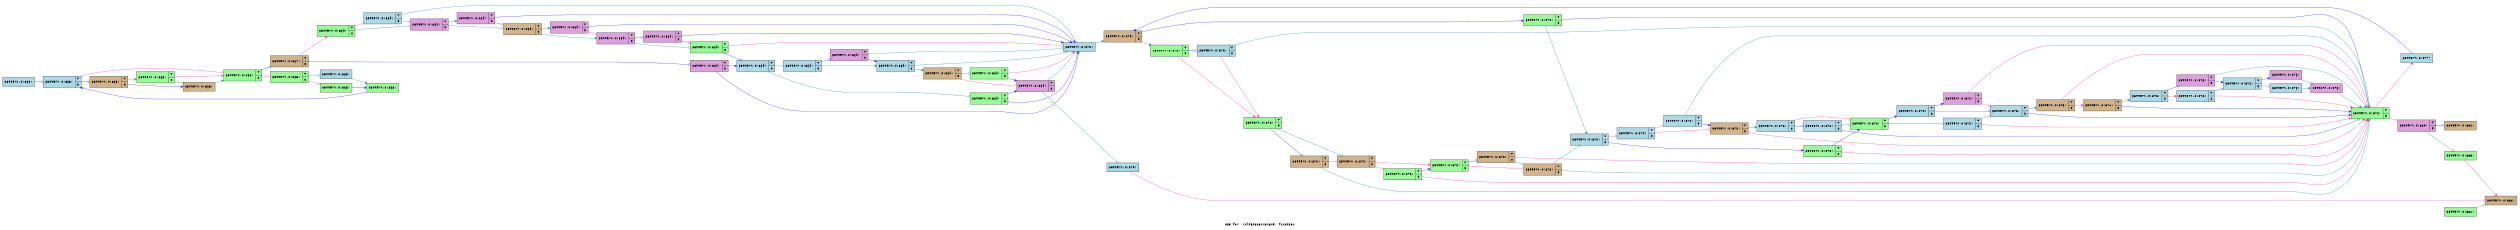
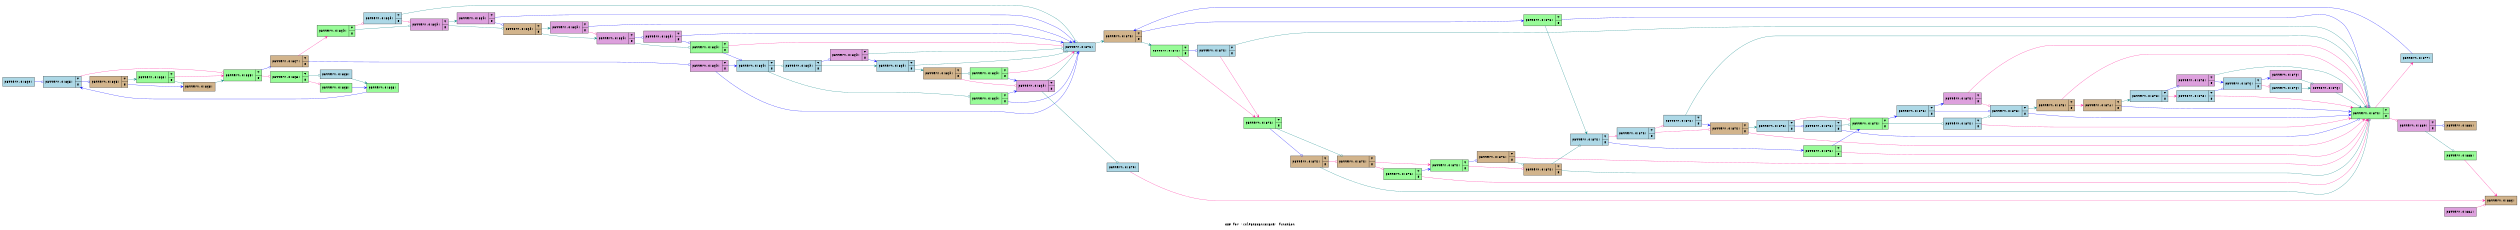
(1804, 201) -> (1804, 201)
(2460, 212) -> (2460, 212)
